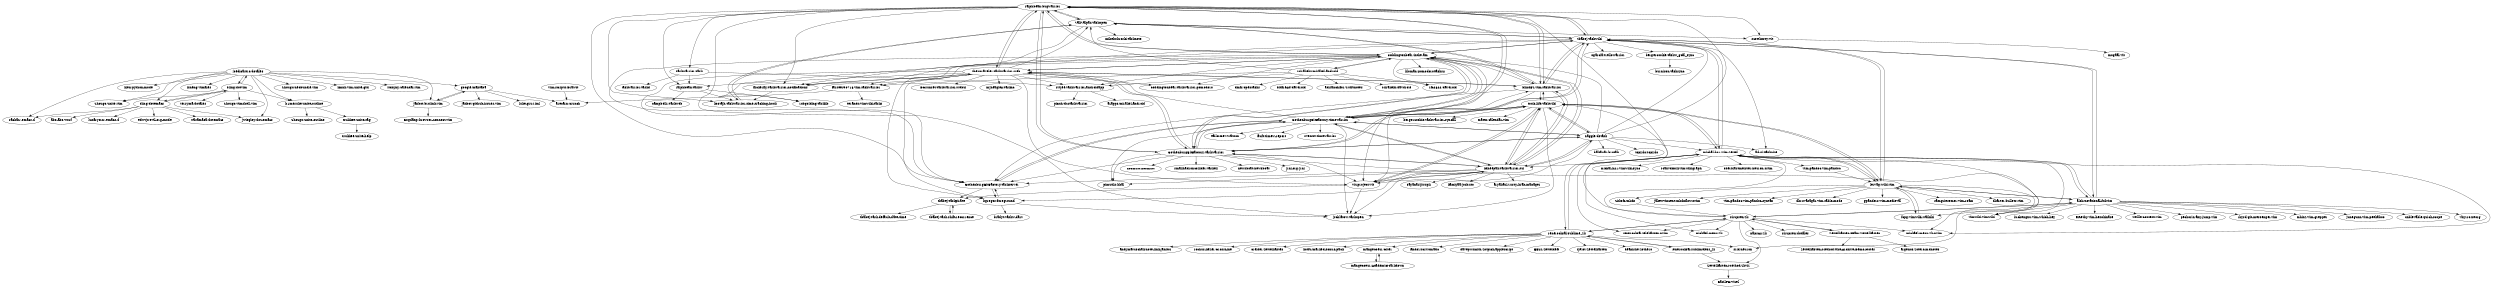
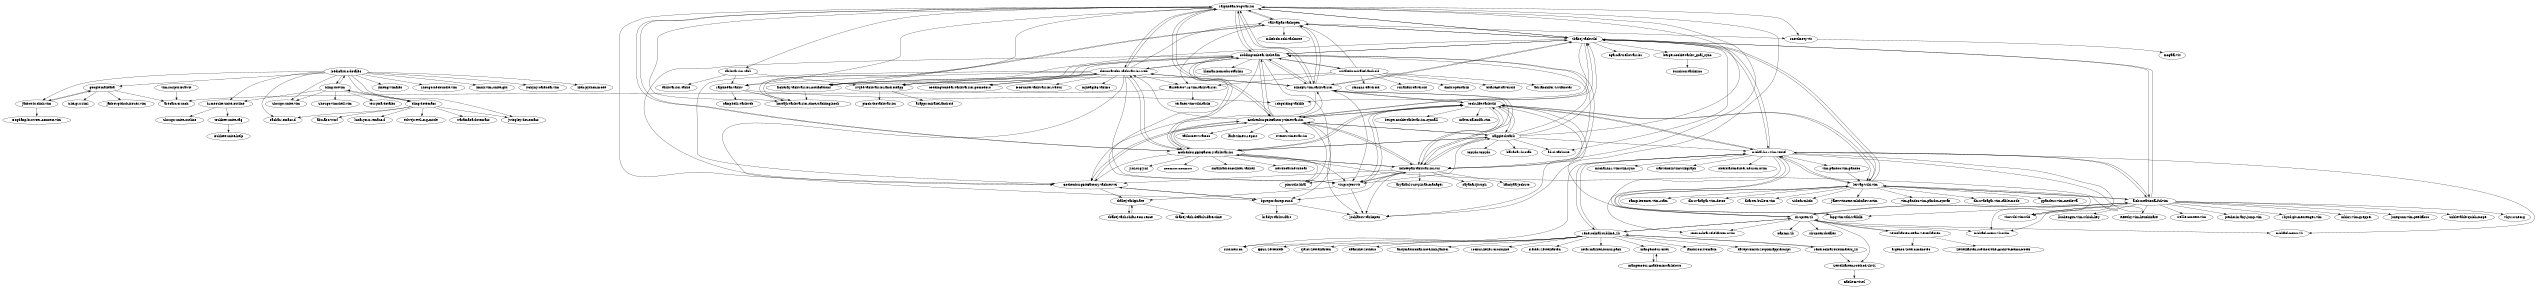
(1401, 78) -> (1285, 70)
none -> (1707, 201)
(1680, 211) -> (1613, 200)
